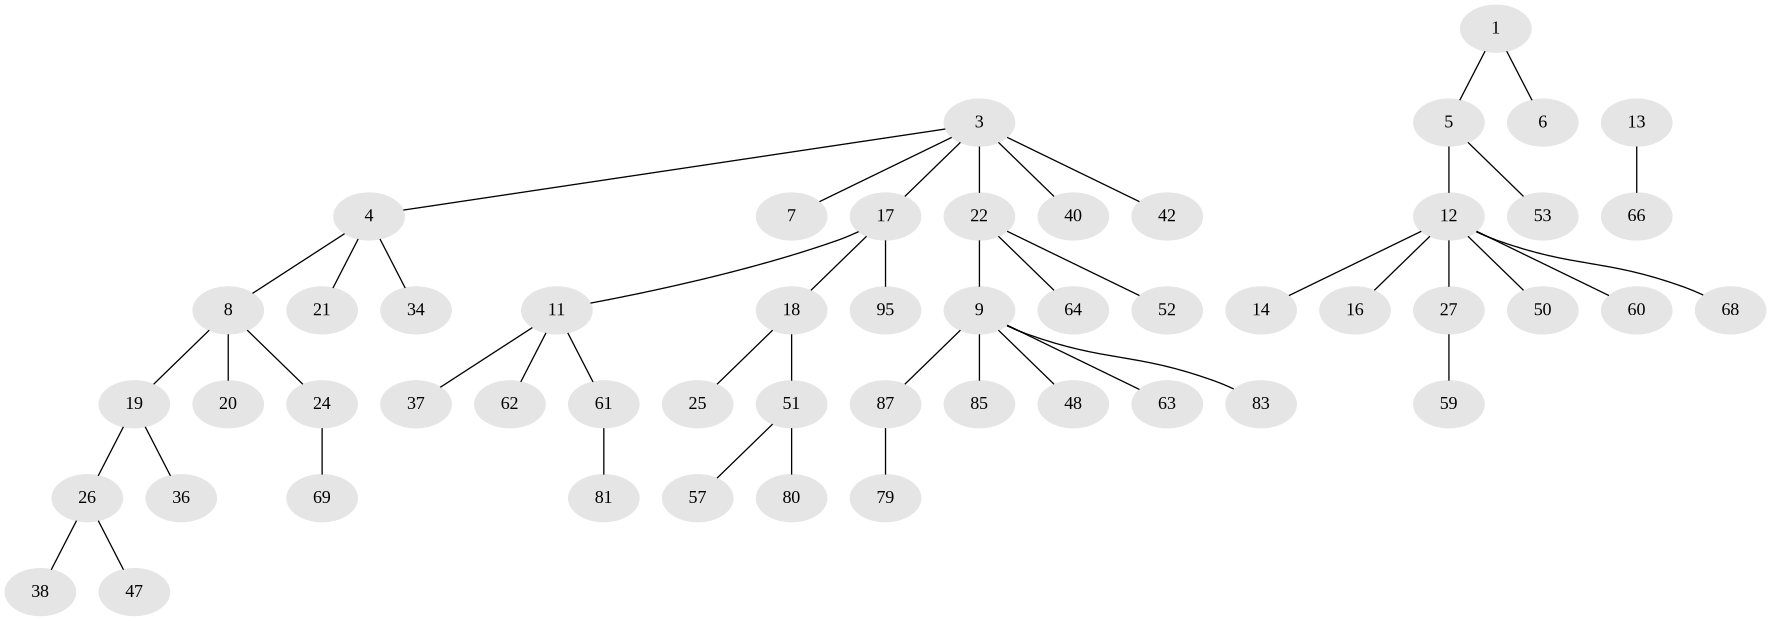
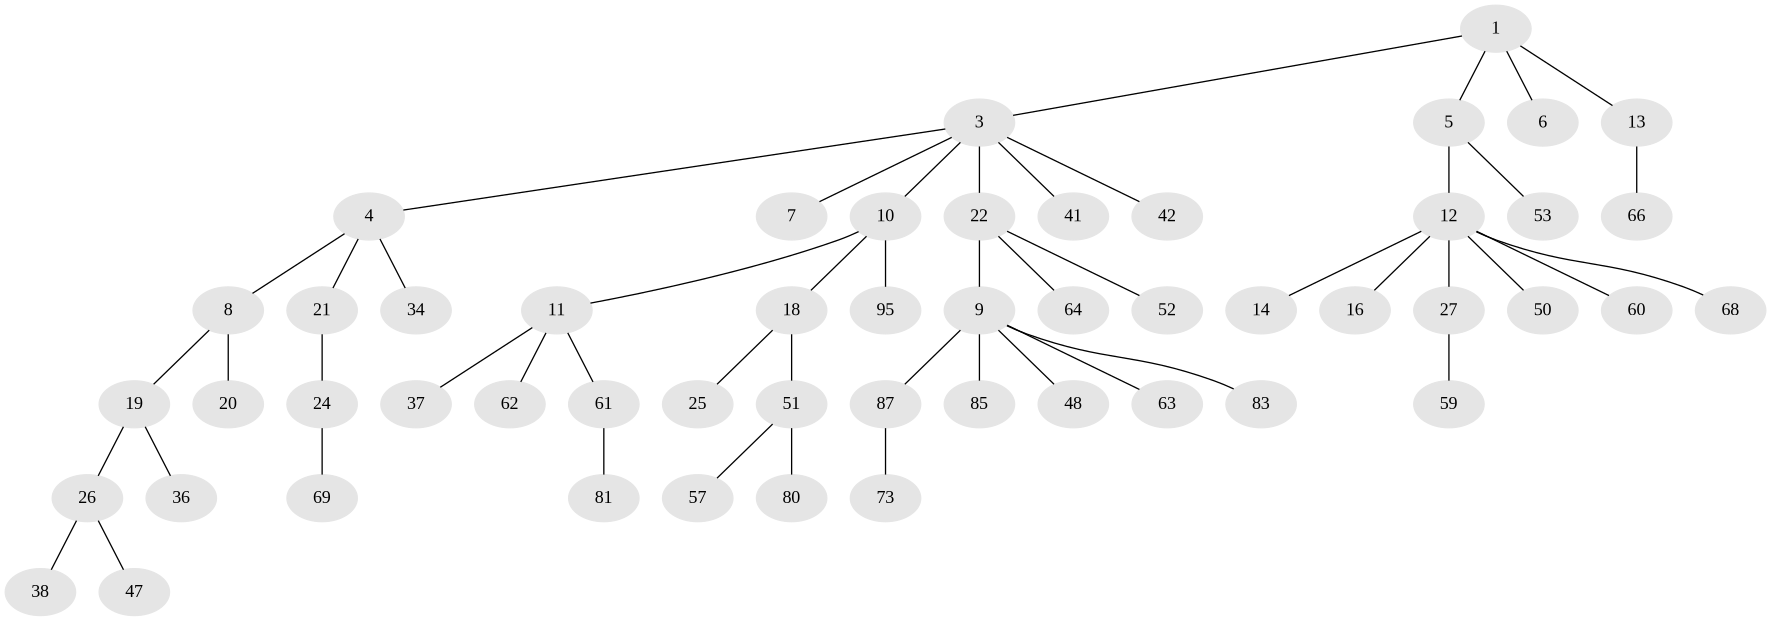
none -> (1238, 76)
none -> (1566, 76)
(886, 216) -> (886, 216)
(1073, 216) -> (1073, 216)
(275, 357) -> (322, 357)
(886, 498) -> (886, 498)
